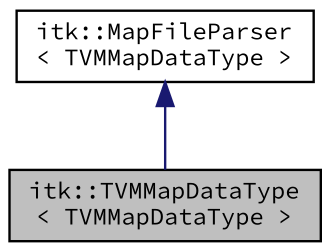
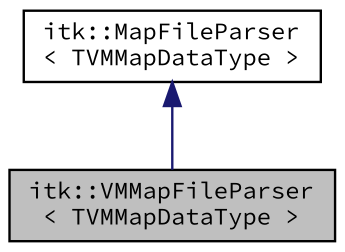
(165, 206) -> (172, 206)
